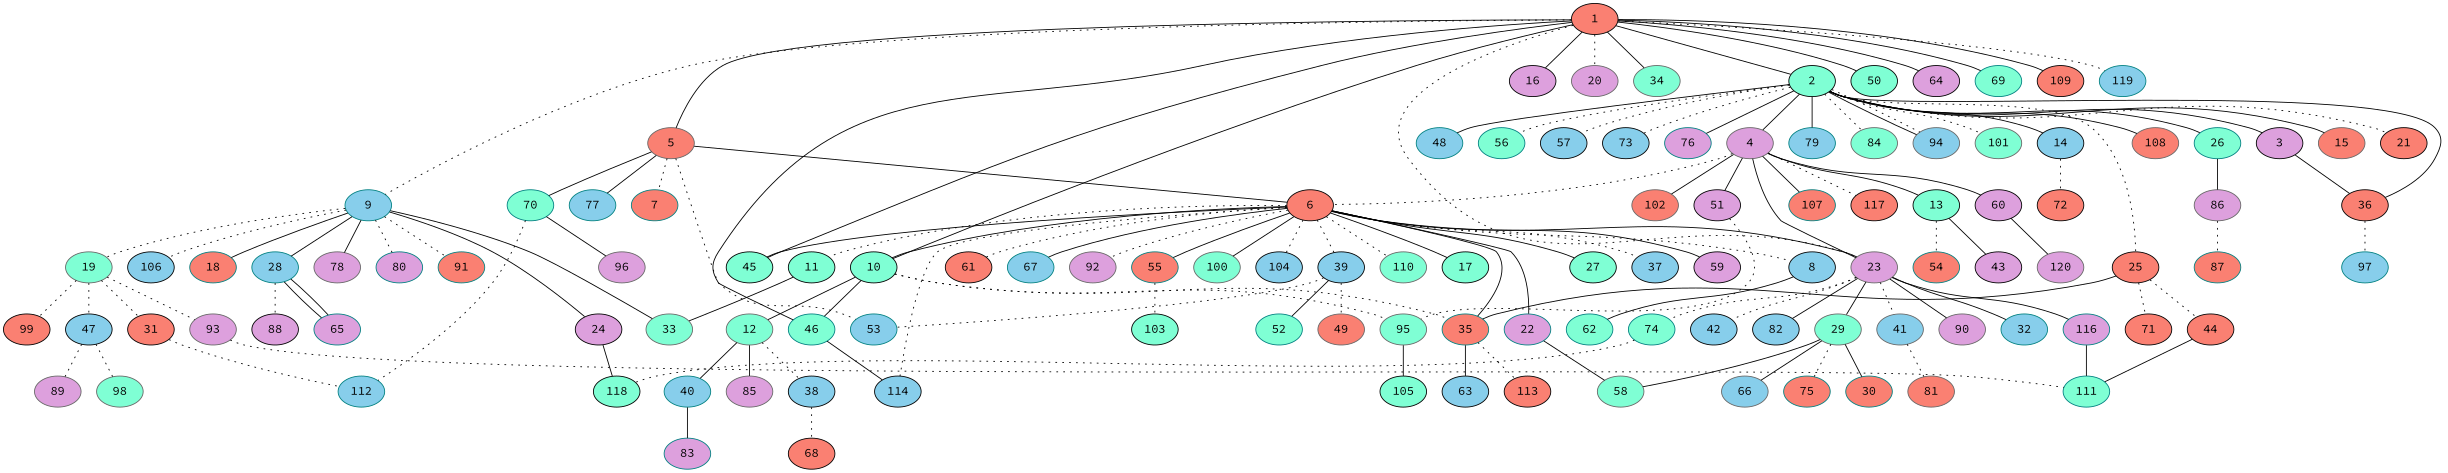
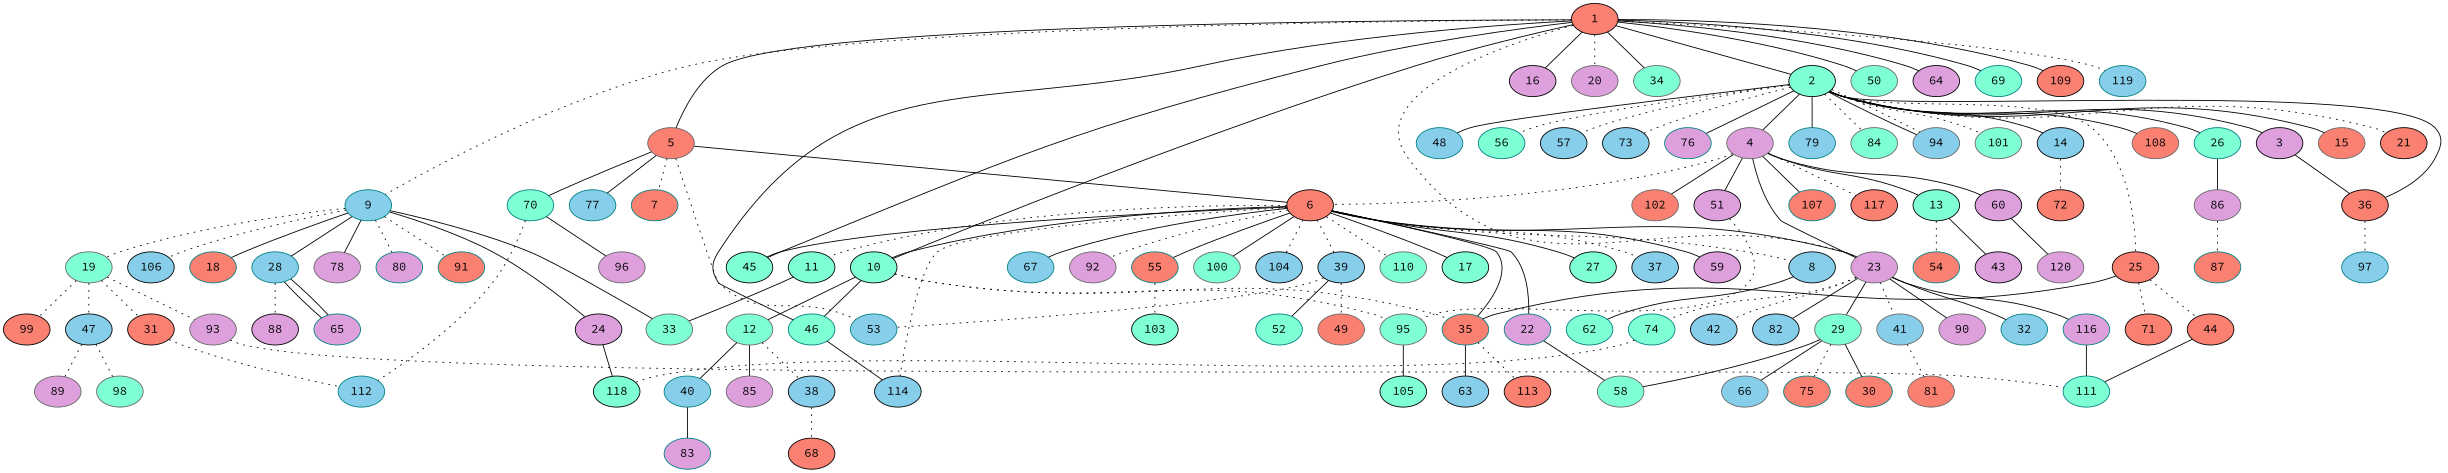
(1874, 81) -> (1874, 81)
(969, 267) -> none
